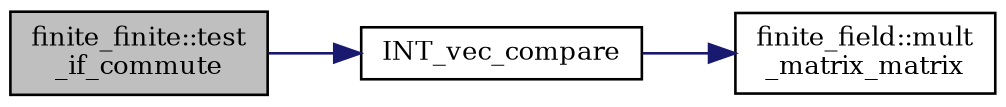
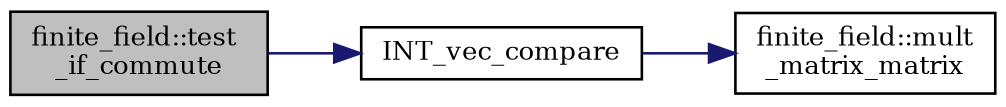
(139, 53) -> (139, 53)
